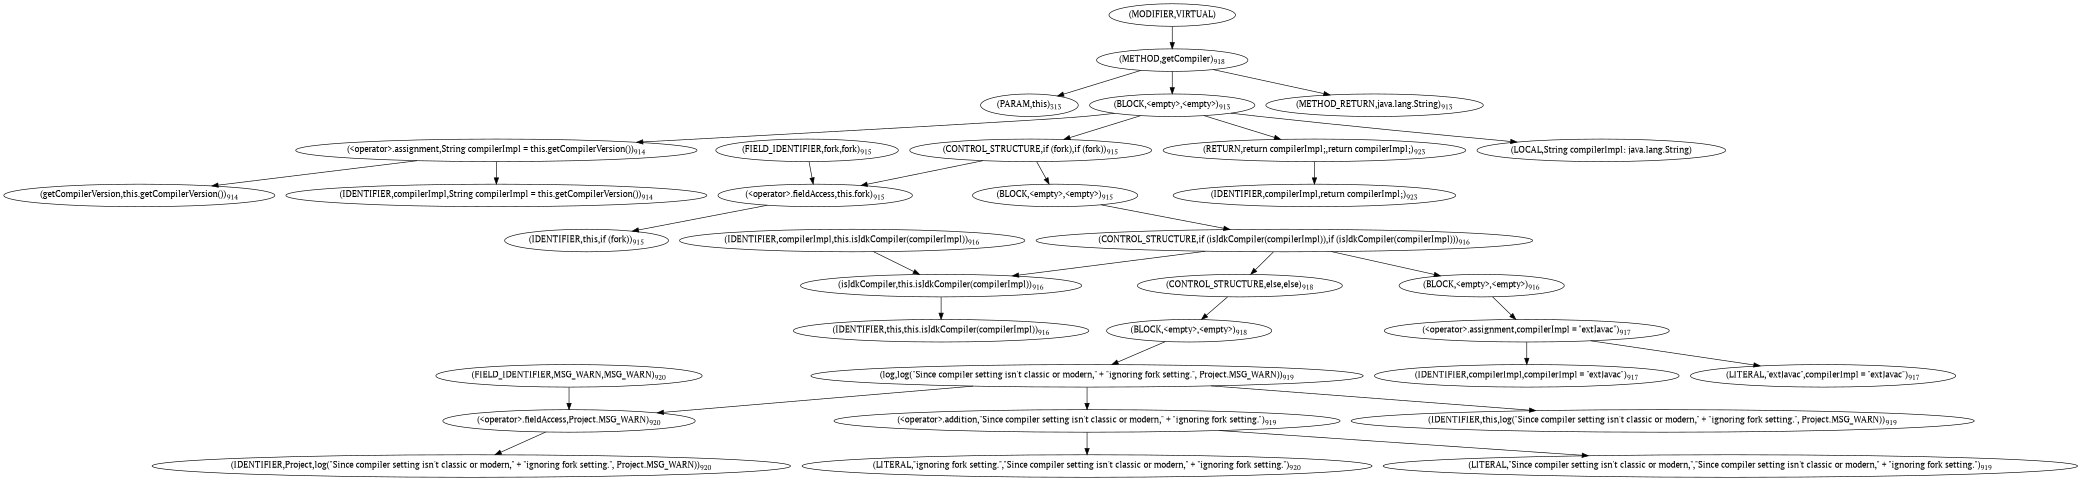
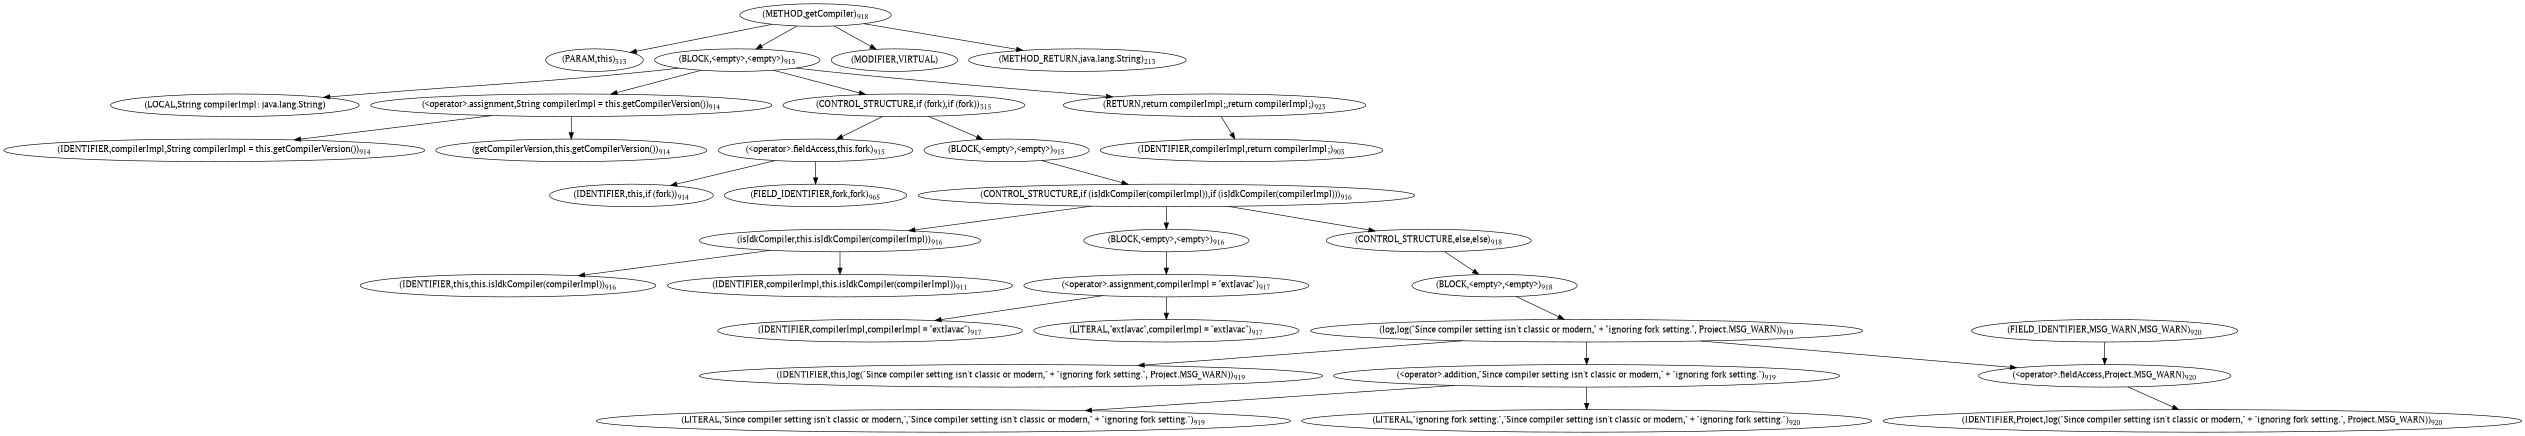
(1172, 35) -> (852, 36)
(1447, 104) -> (1150, 59)
(866, 149) -> (875, 194)
(1113, 149) -> (986, 104)
(811, 170) -> (816, 170)
(1412, 194) -> (1339, 149)
(639, 240) -> (683, 194)
(974, 240) -> (962, 285)
(894, 262) -> (840, 260)
